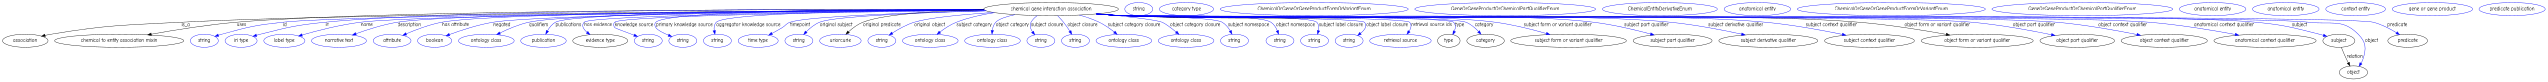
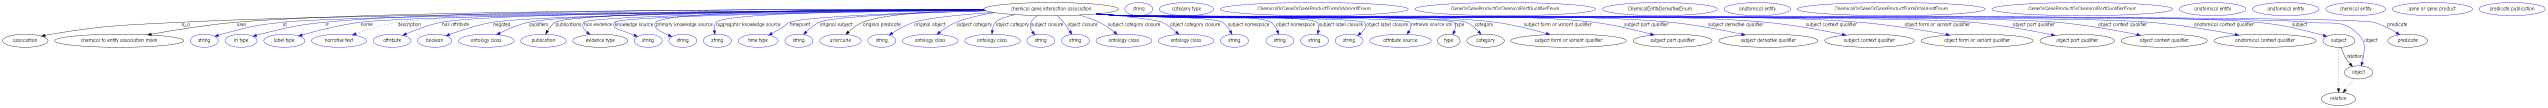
(2356, 9) -> (2356, 9)
(763, 12) -> (763, 12)
(669, 13) -> (669, 13)
(1522, 17) -> (1522, 17)
(1400, 41) -> (1400, 41)
none -> (2339, 99)
